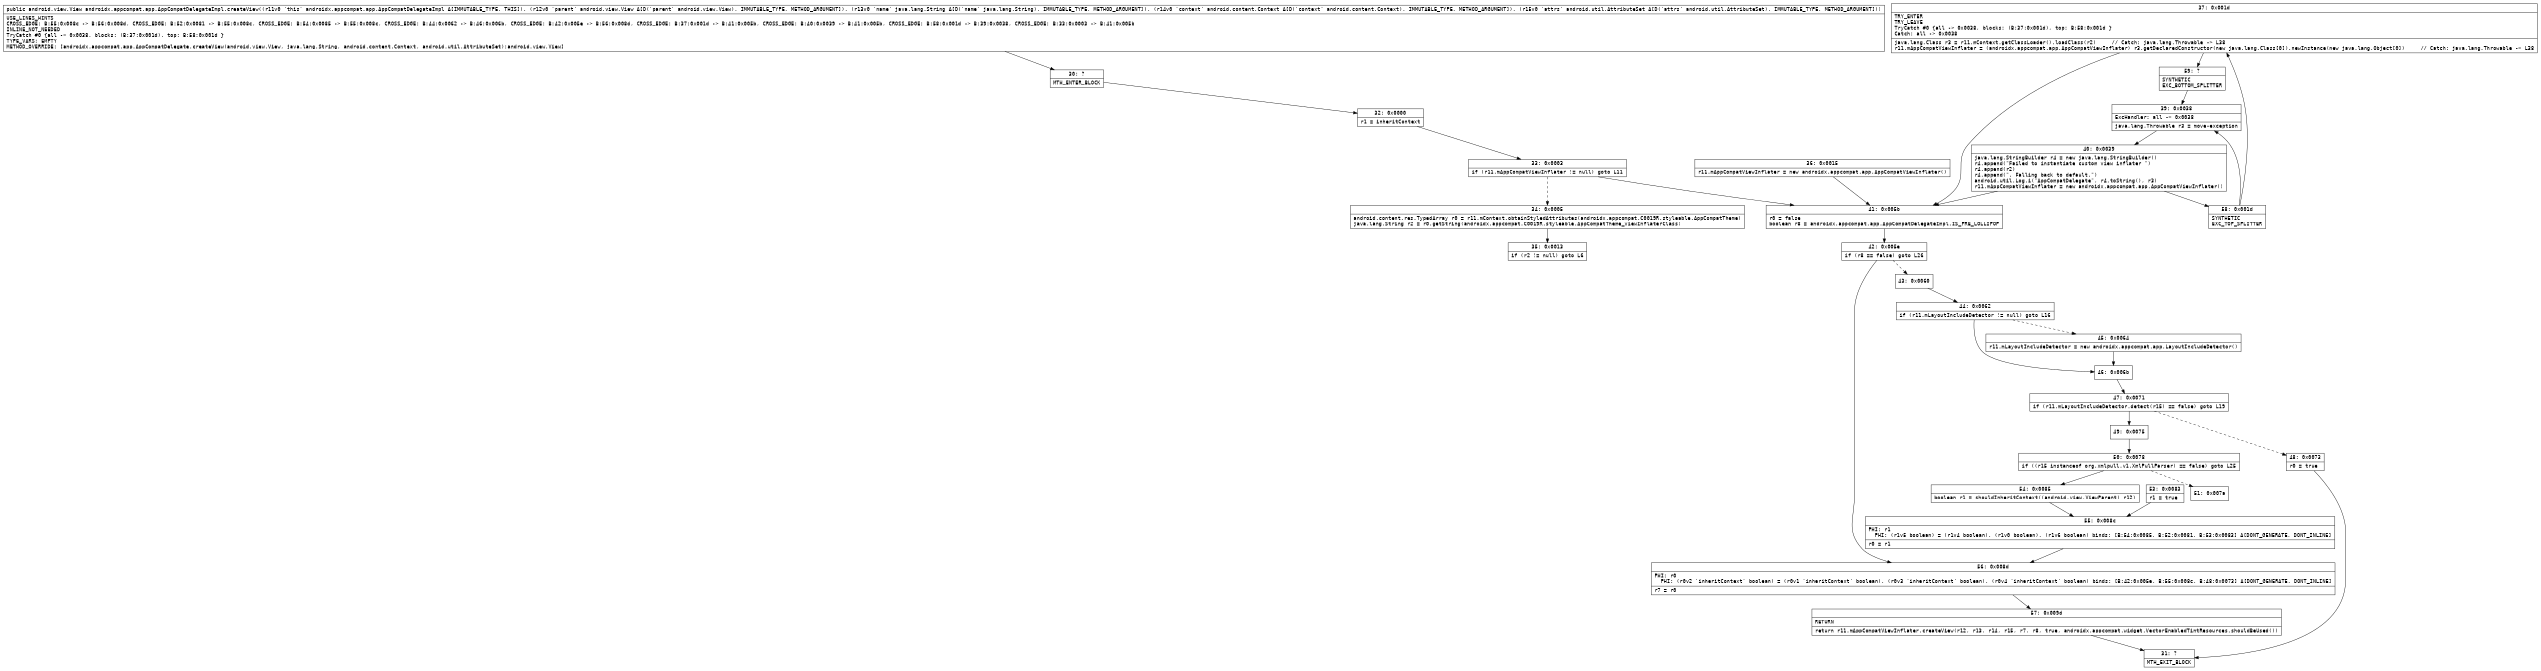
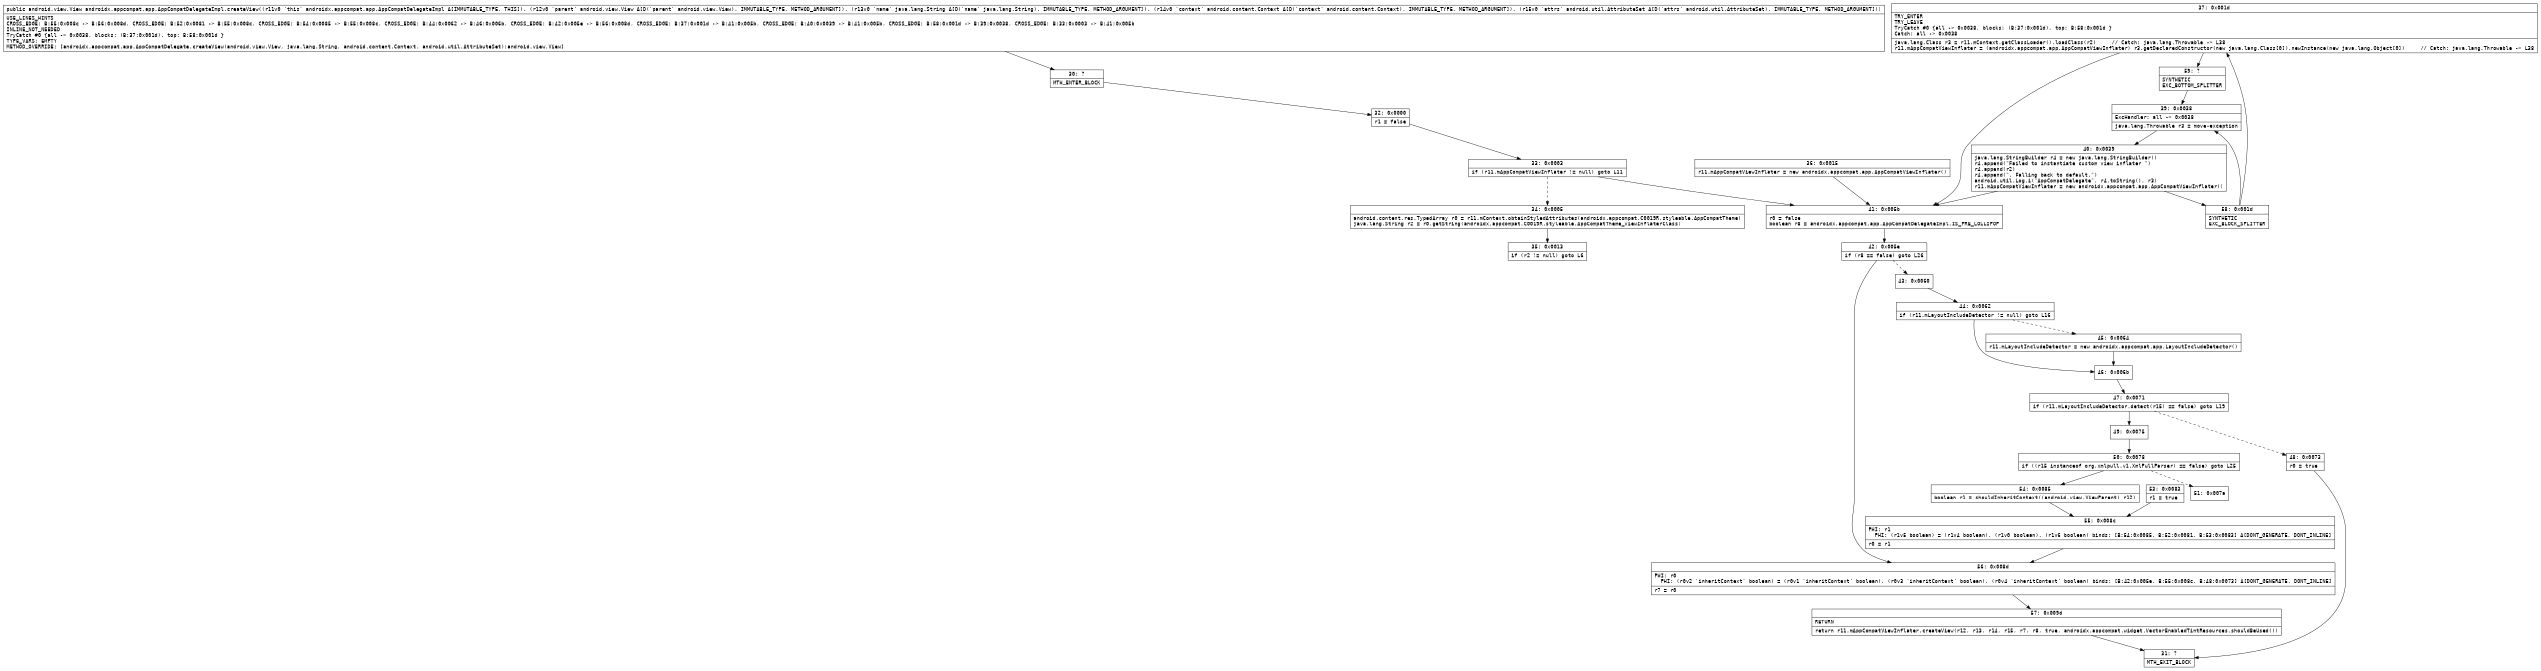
(1390, 122) -> (1390, 122)
(2237, 224) -> (2237, 224)
